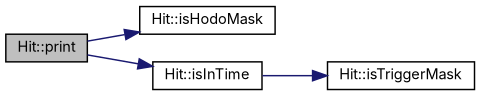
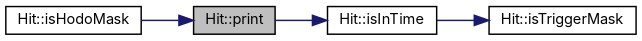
(106, 38) -> (160, 20)
